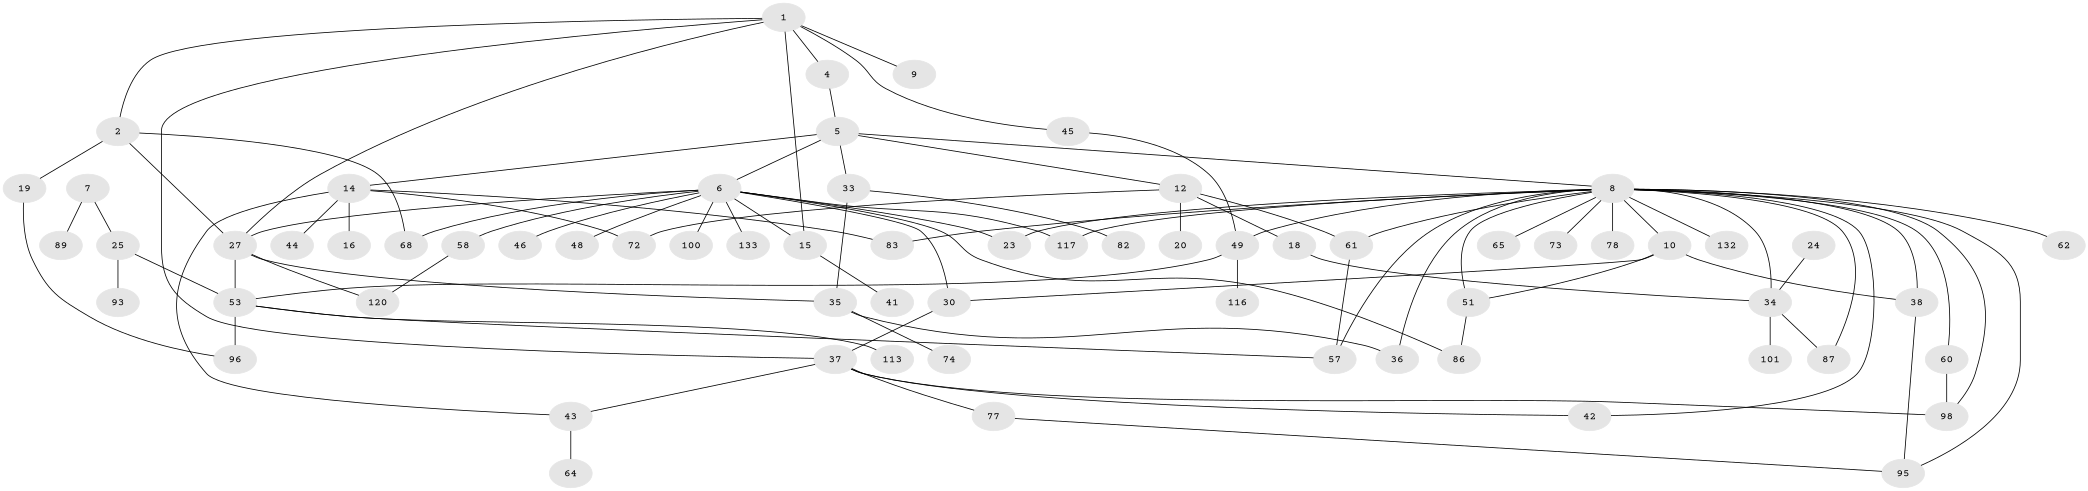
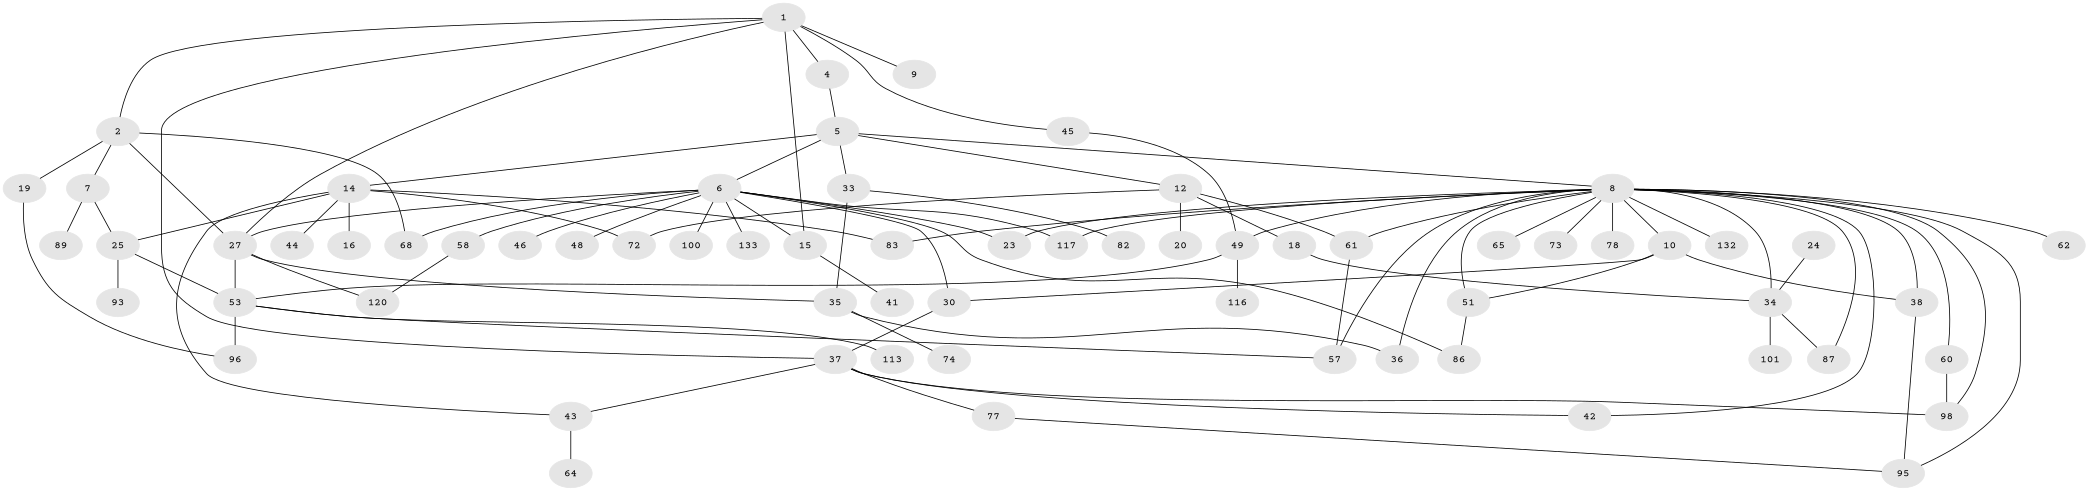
none -> (103, 160)
none -> (205, 224)
